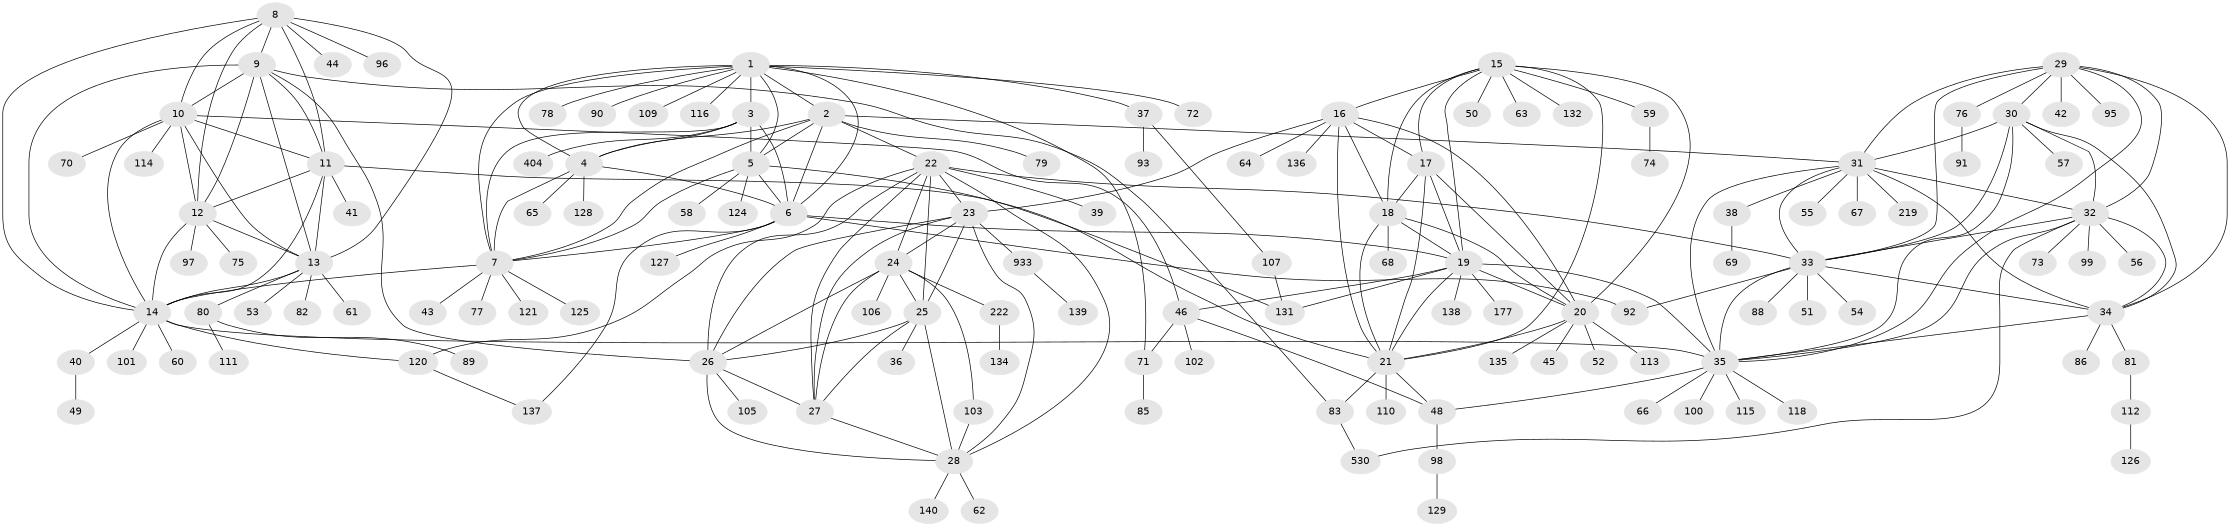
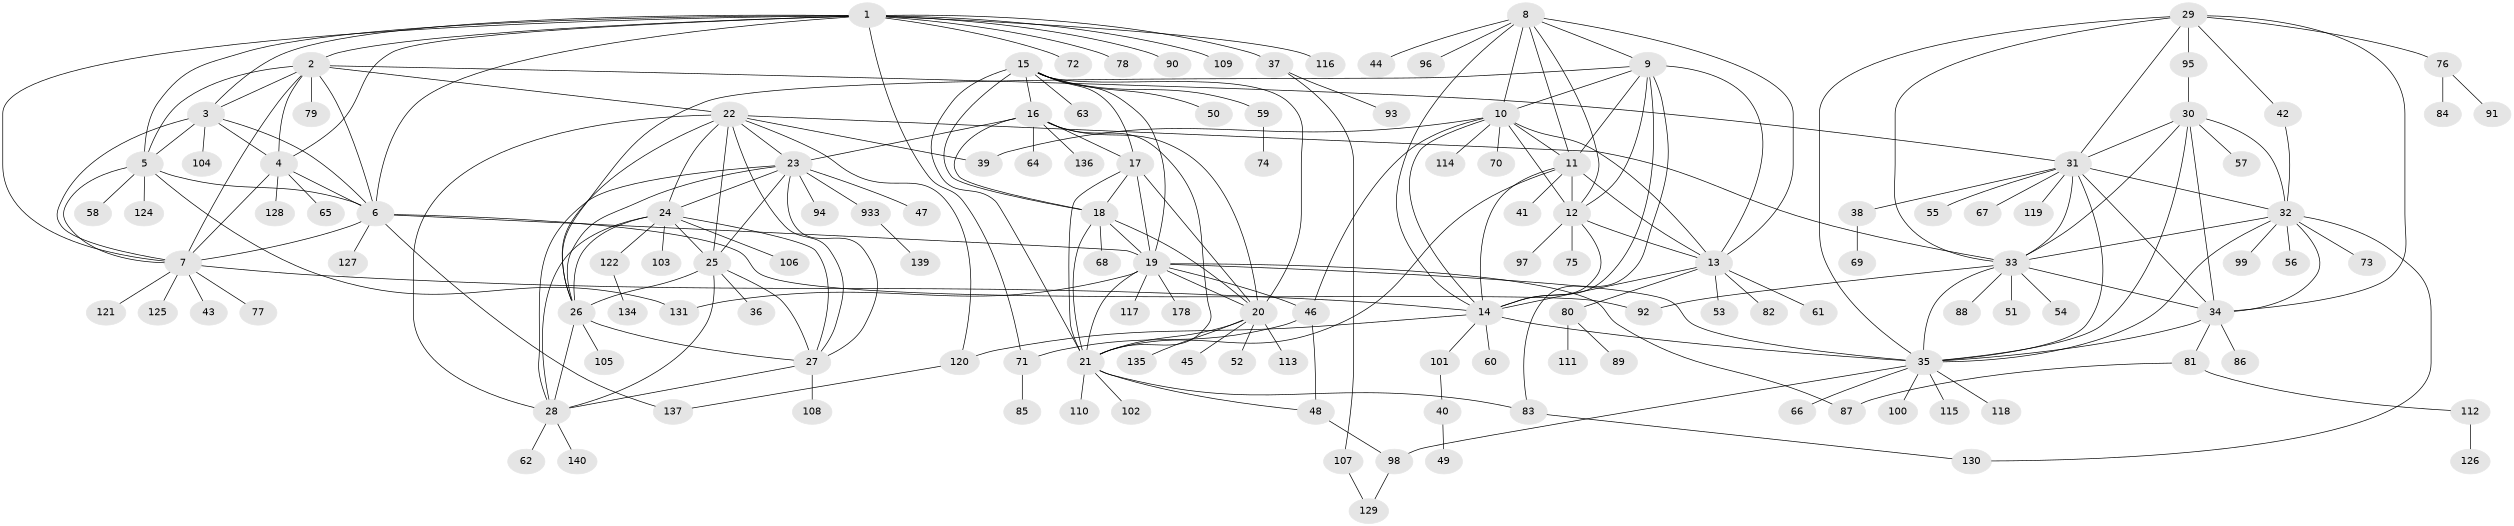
none -> (259, 89)
(2036, 89) -> (2189, 90)
(1573, 114) -> none
none -> (2443, 114)
(2161, 122) -> (2290, 164)
none -> (1239, 130)
(533, 164) -> (202, 164)
none -> (820, 214)
none -> (922, 214)
(1908, 214) -> (2034, 214)
(1278, 288) -> (1356, 486)
(1000, 313) -> (610, 263)
(1451, 313) -> (1181, 313)
(1503, 313) -> (1130, 313)
(1188, 337) -> (1108, 387)
(114, 338) -> (1441, 387)
(1580, 392) -> (1657, 407)
none -> (812, 412)
none -> (1847, 412)
(964, 437) -> (555, 276)
(1361, 462) -> (1972, 462)
